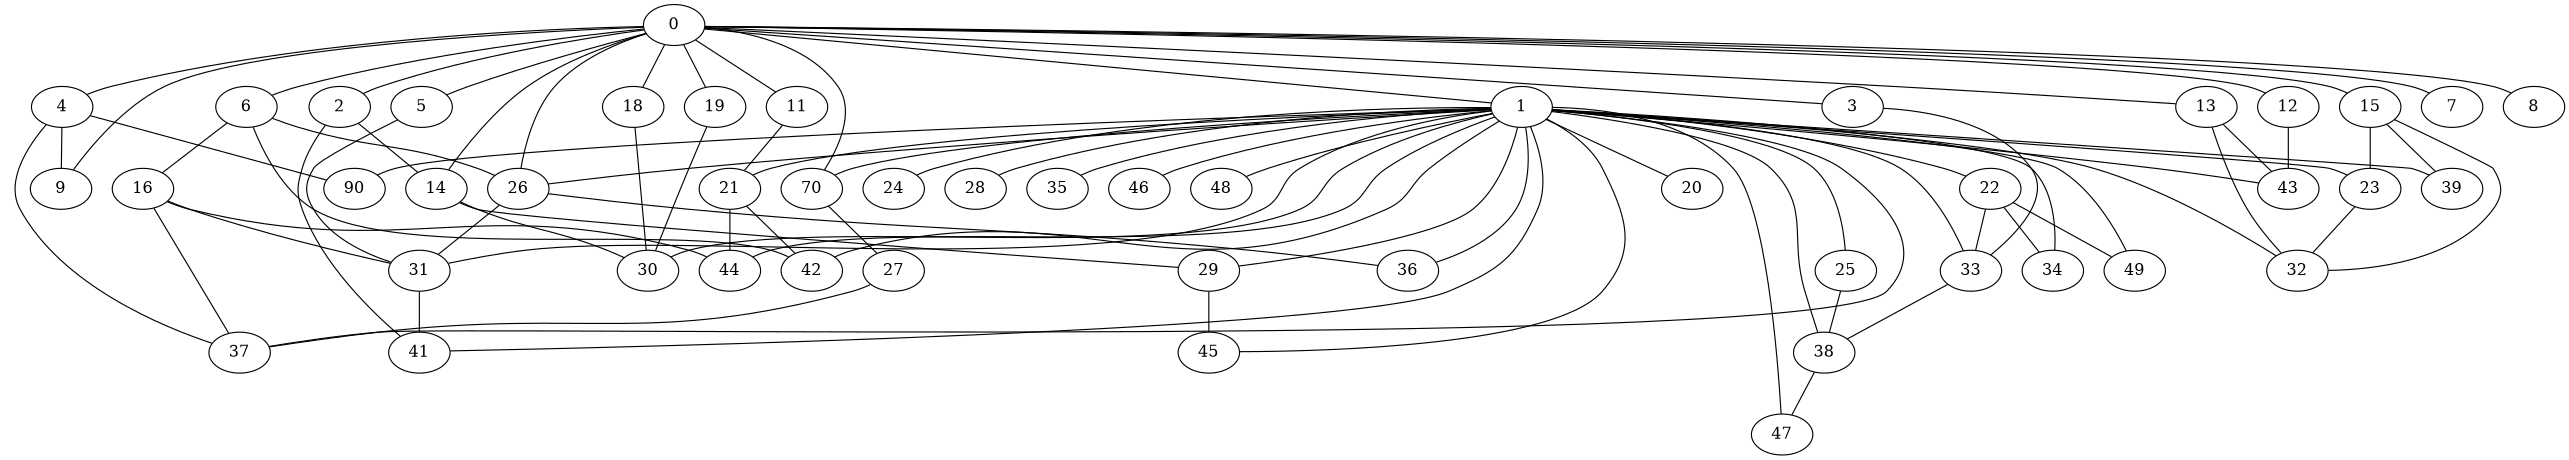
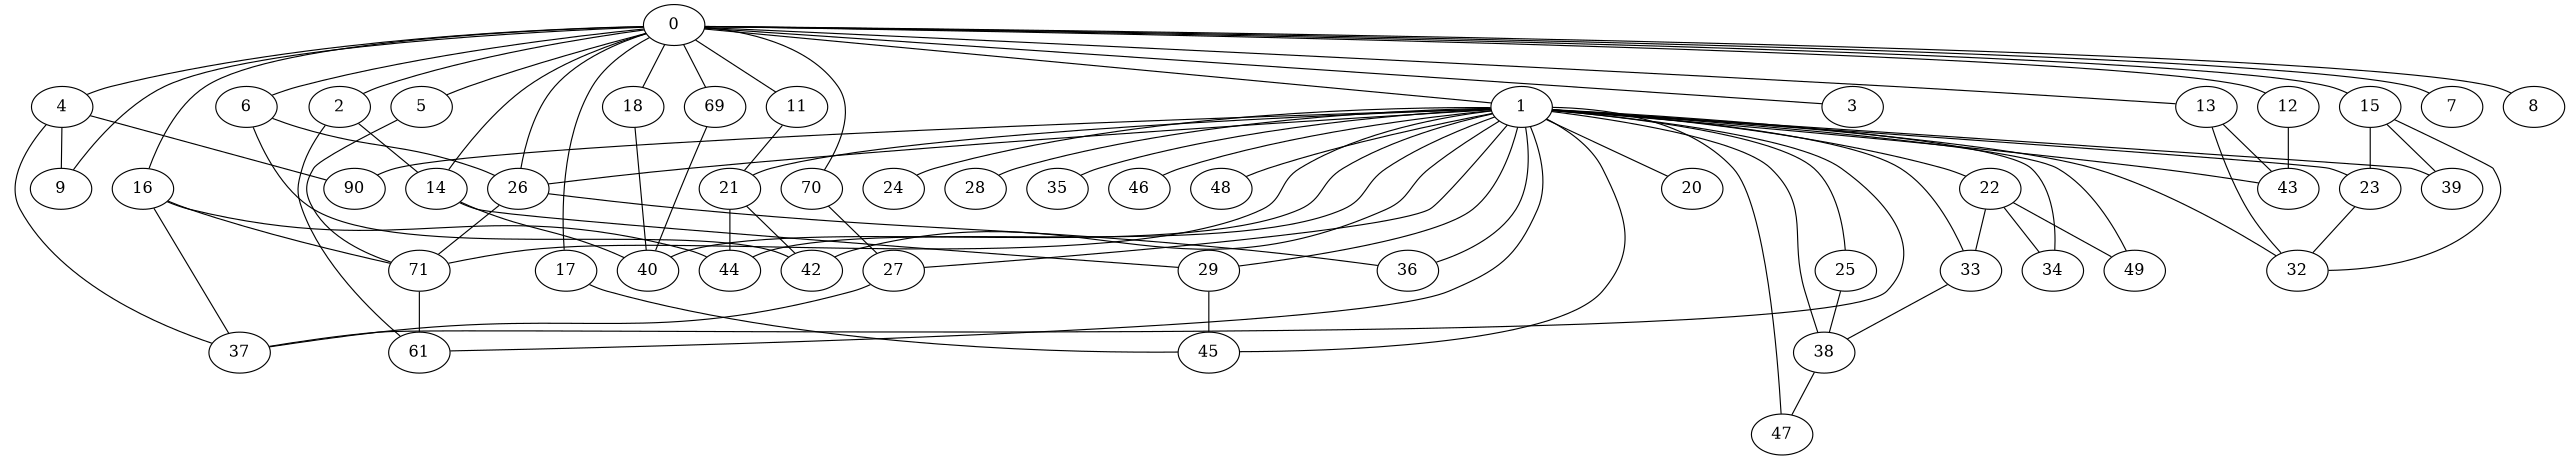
(715, 107) -> (715, 107)
(1161, 129) -> (1235, 240)
(1982, 130) -> none
(191, 150) -> (371, 45)
(419, 271) -> (419, 271)
none -> (566, 271)
(648, 271) -> (648, 271)
(419, 353) -> (419, 353)
